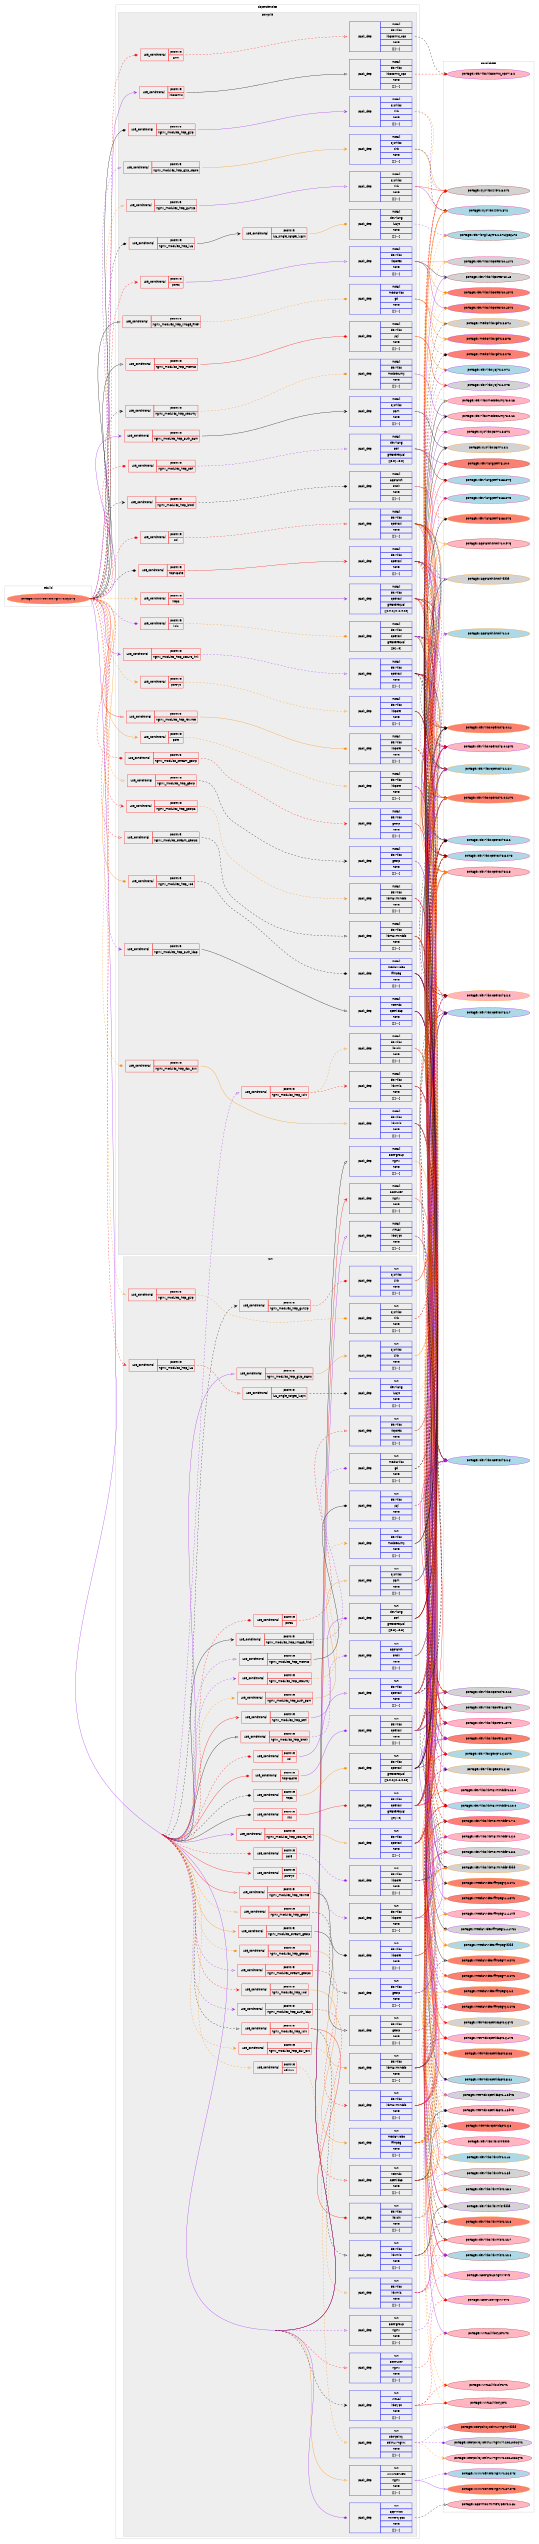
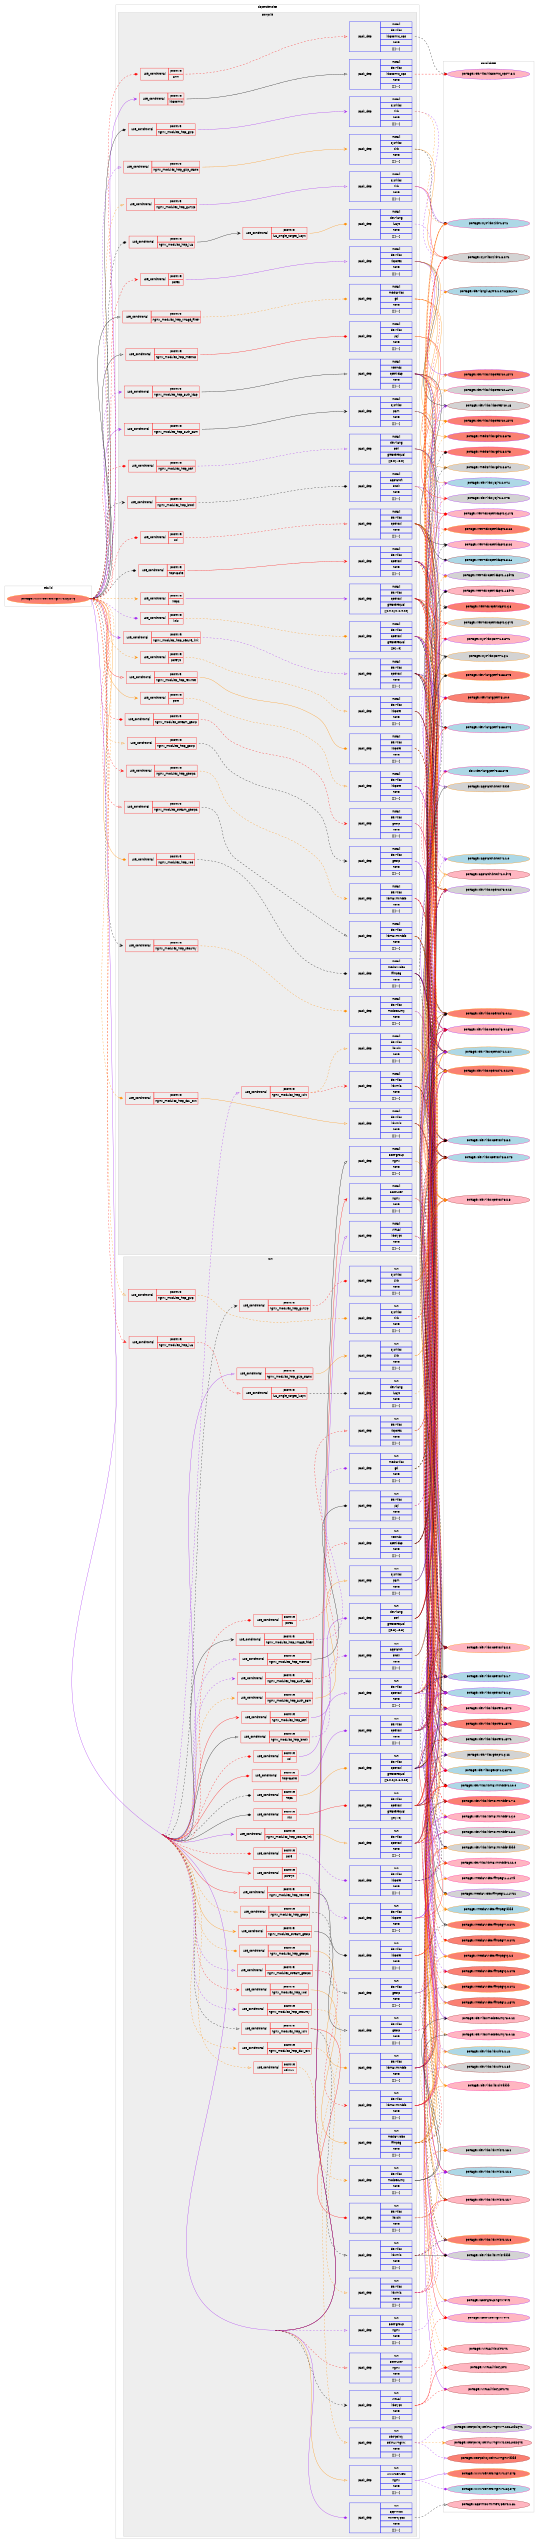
(489, 498) -> (489, 771)
none -> (489, 545)
